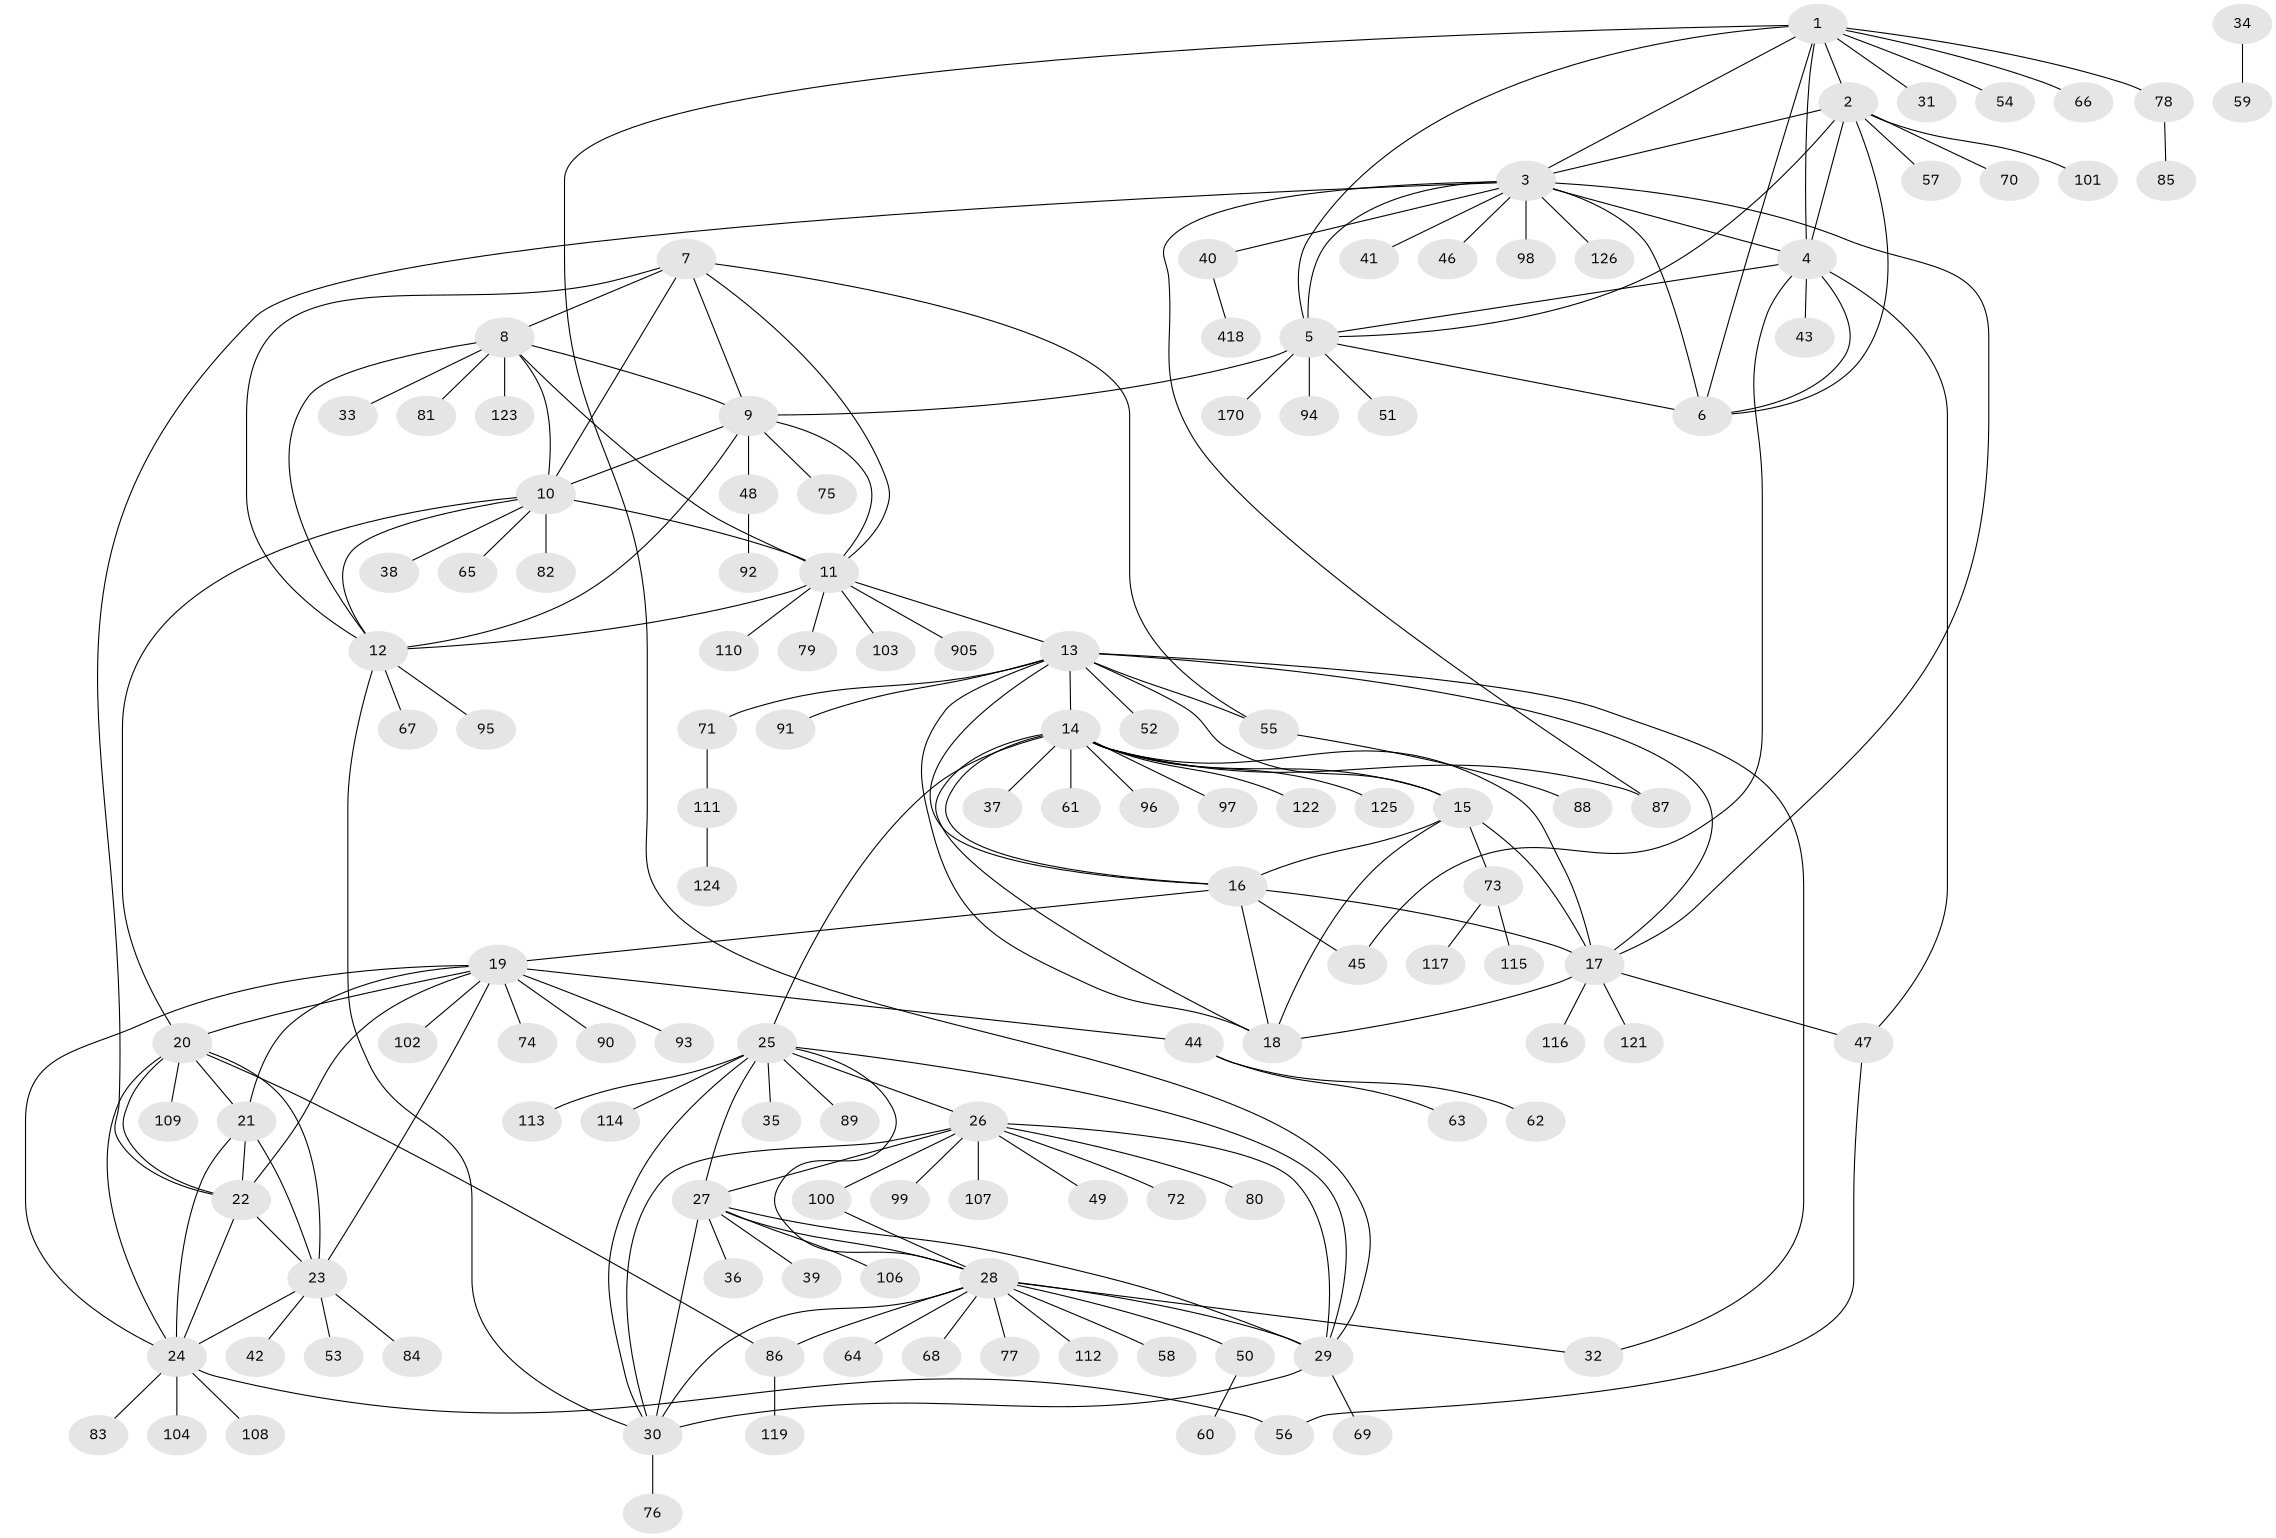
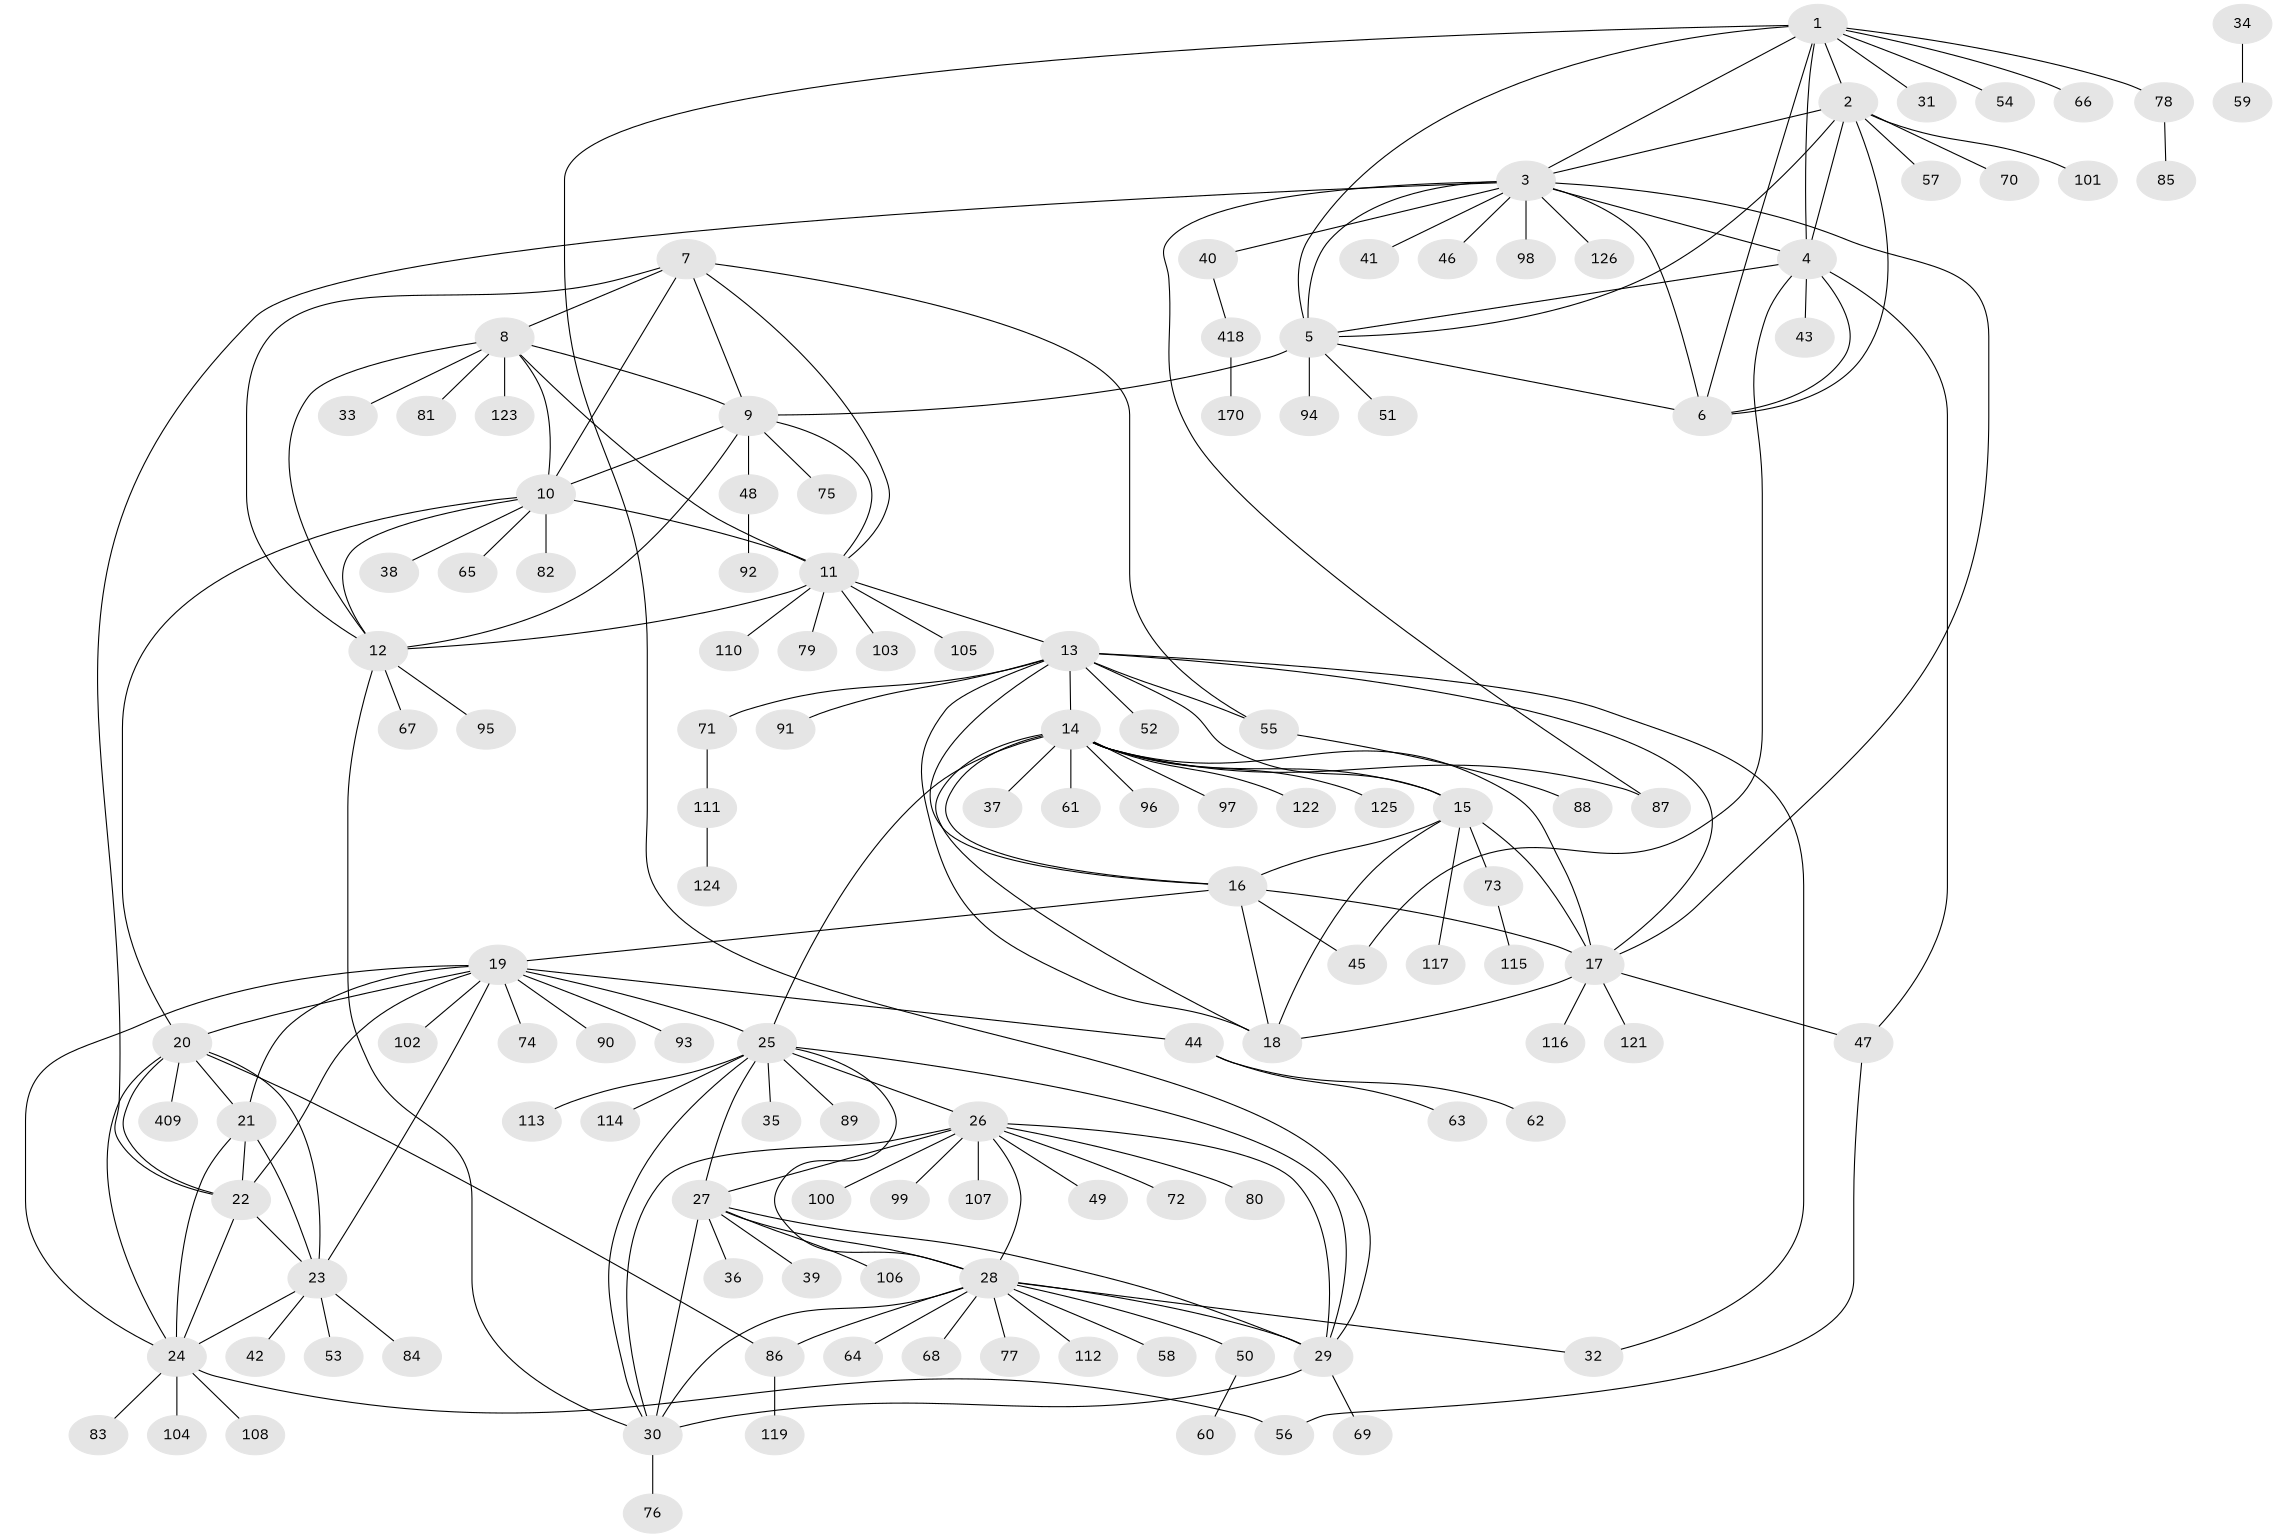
(1270, 377) -> (1231, 377)
(964, 651) -> (964, 651)
(1462, 929) -> (1449, 886)
none -> (636, 998)
(168, 1122) -> (168, 1122)
(920, 1247) -> (1021, 1198)
